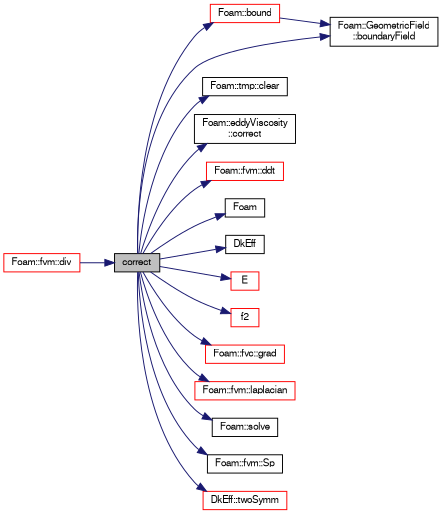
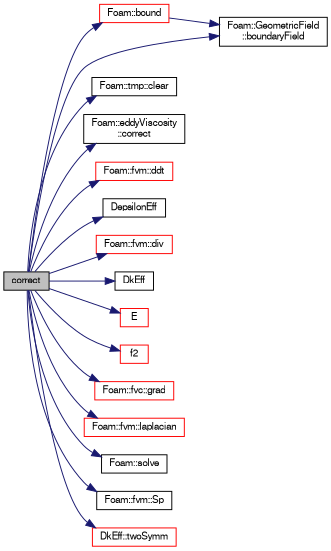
(245, 208) -> (134, 208)
(92, 263) -> (73, 265)
